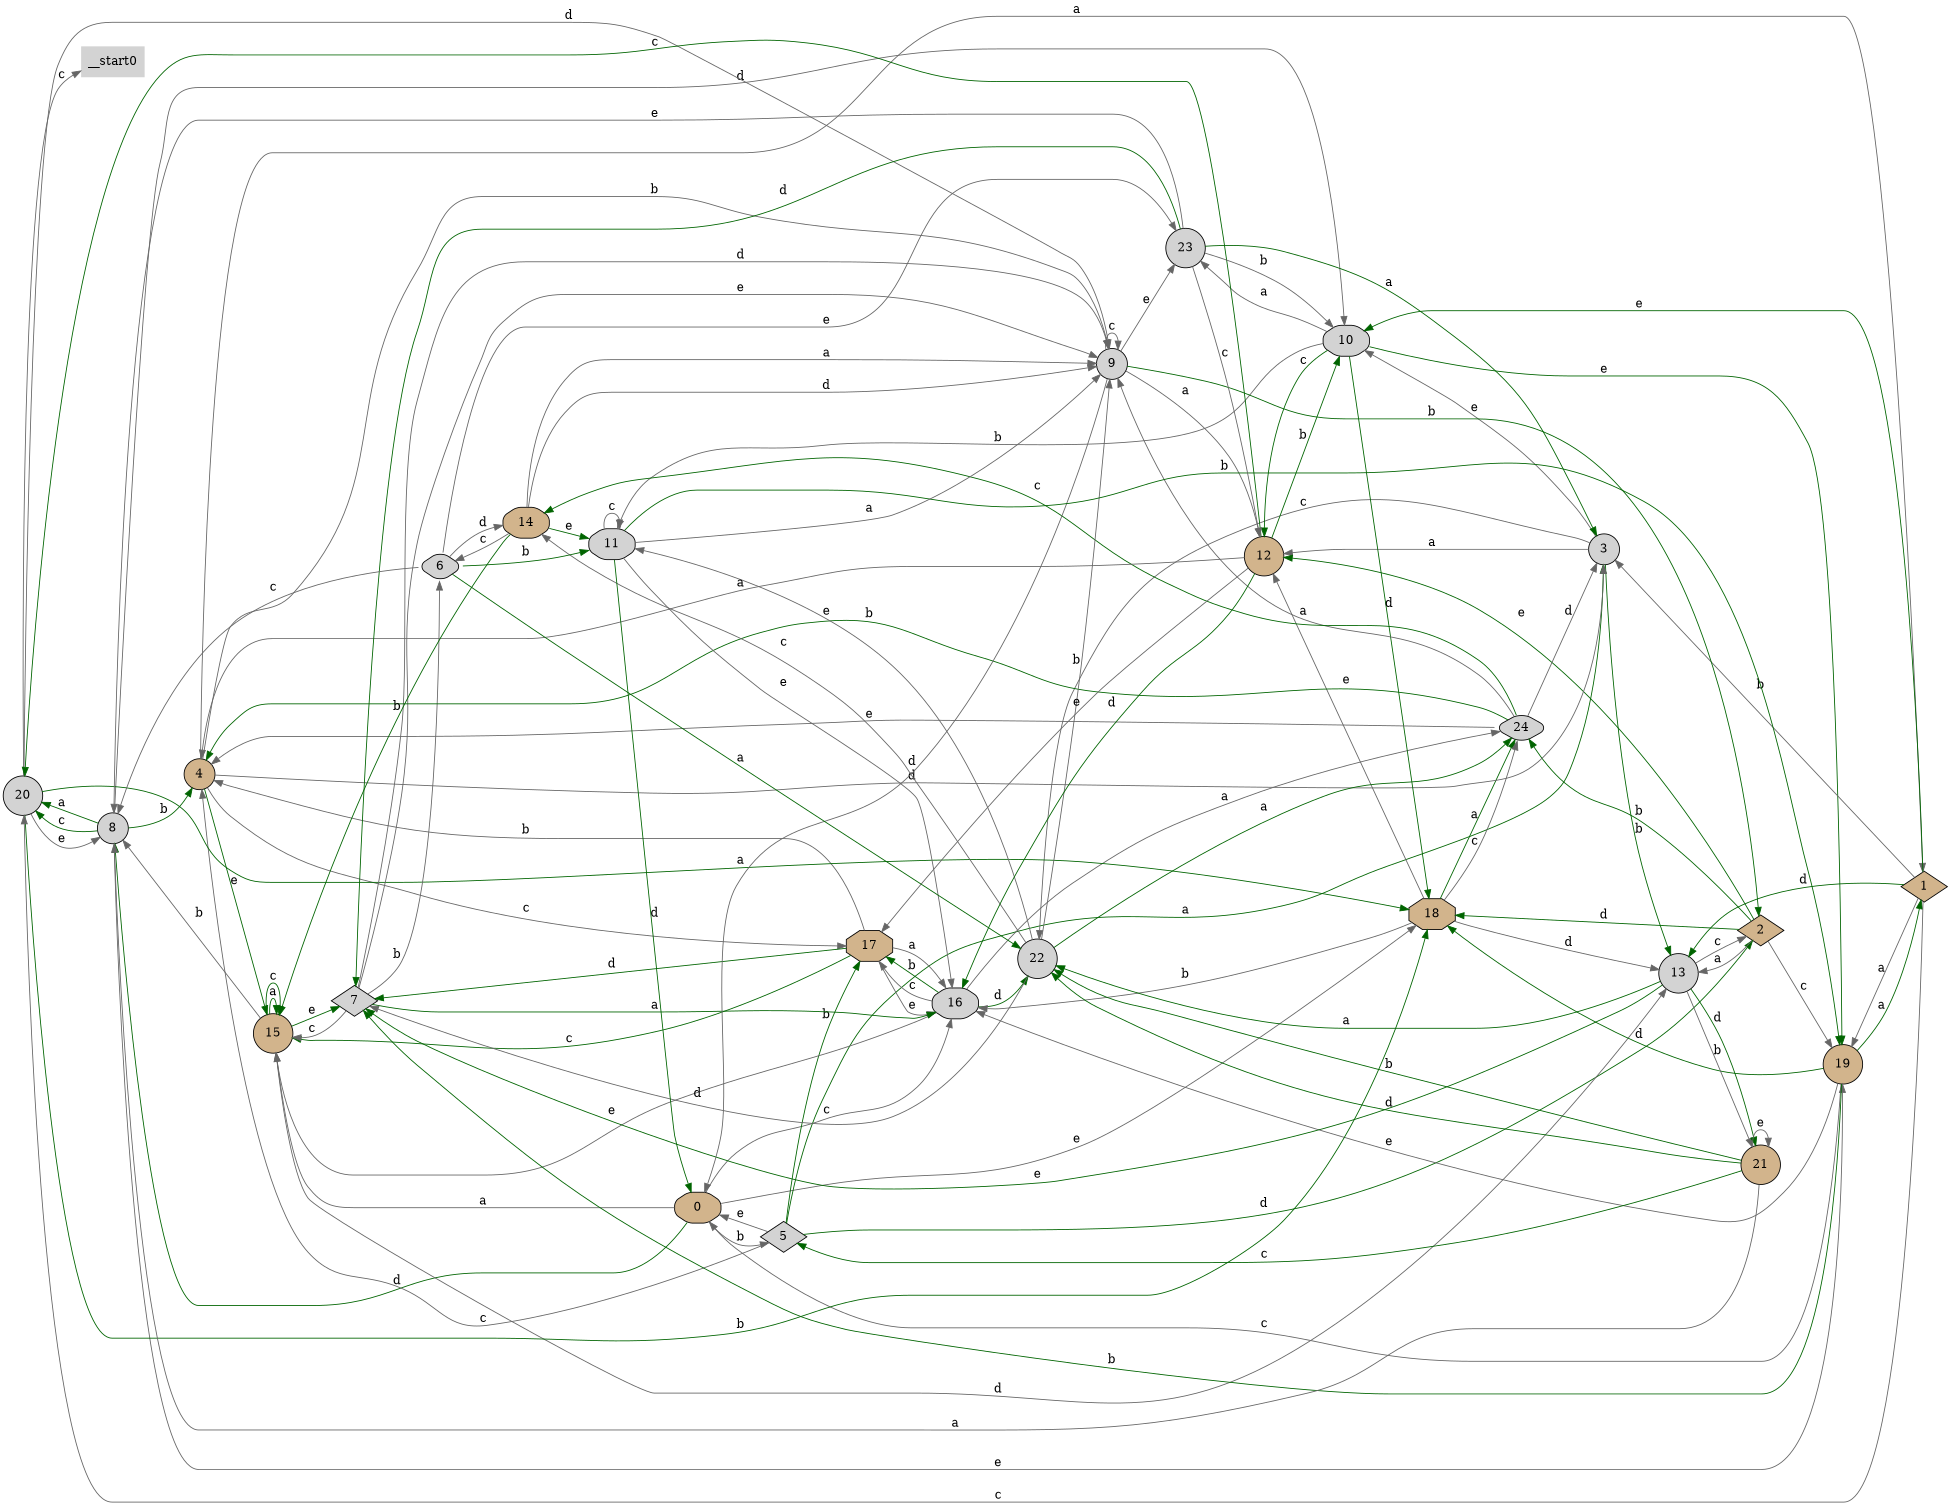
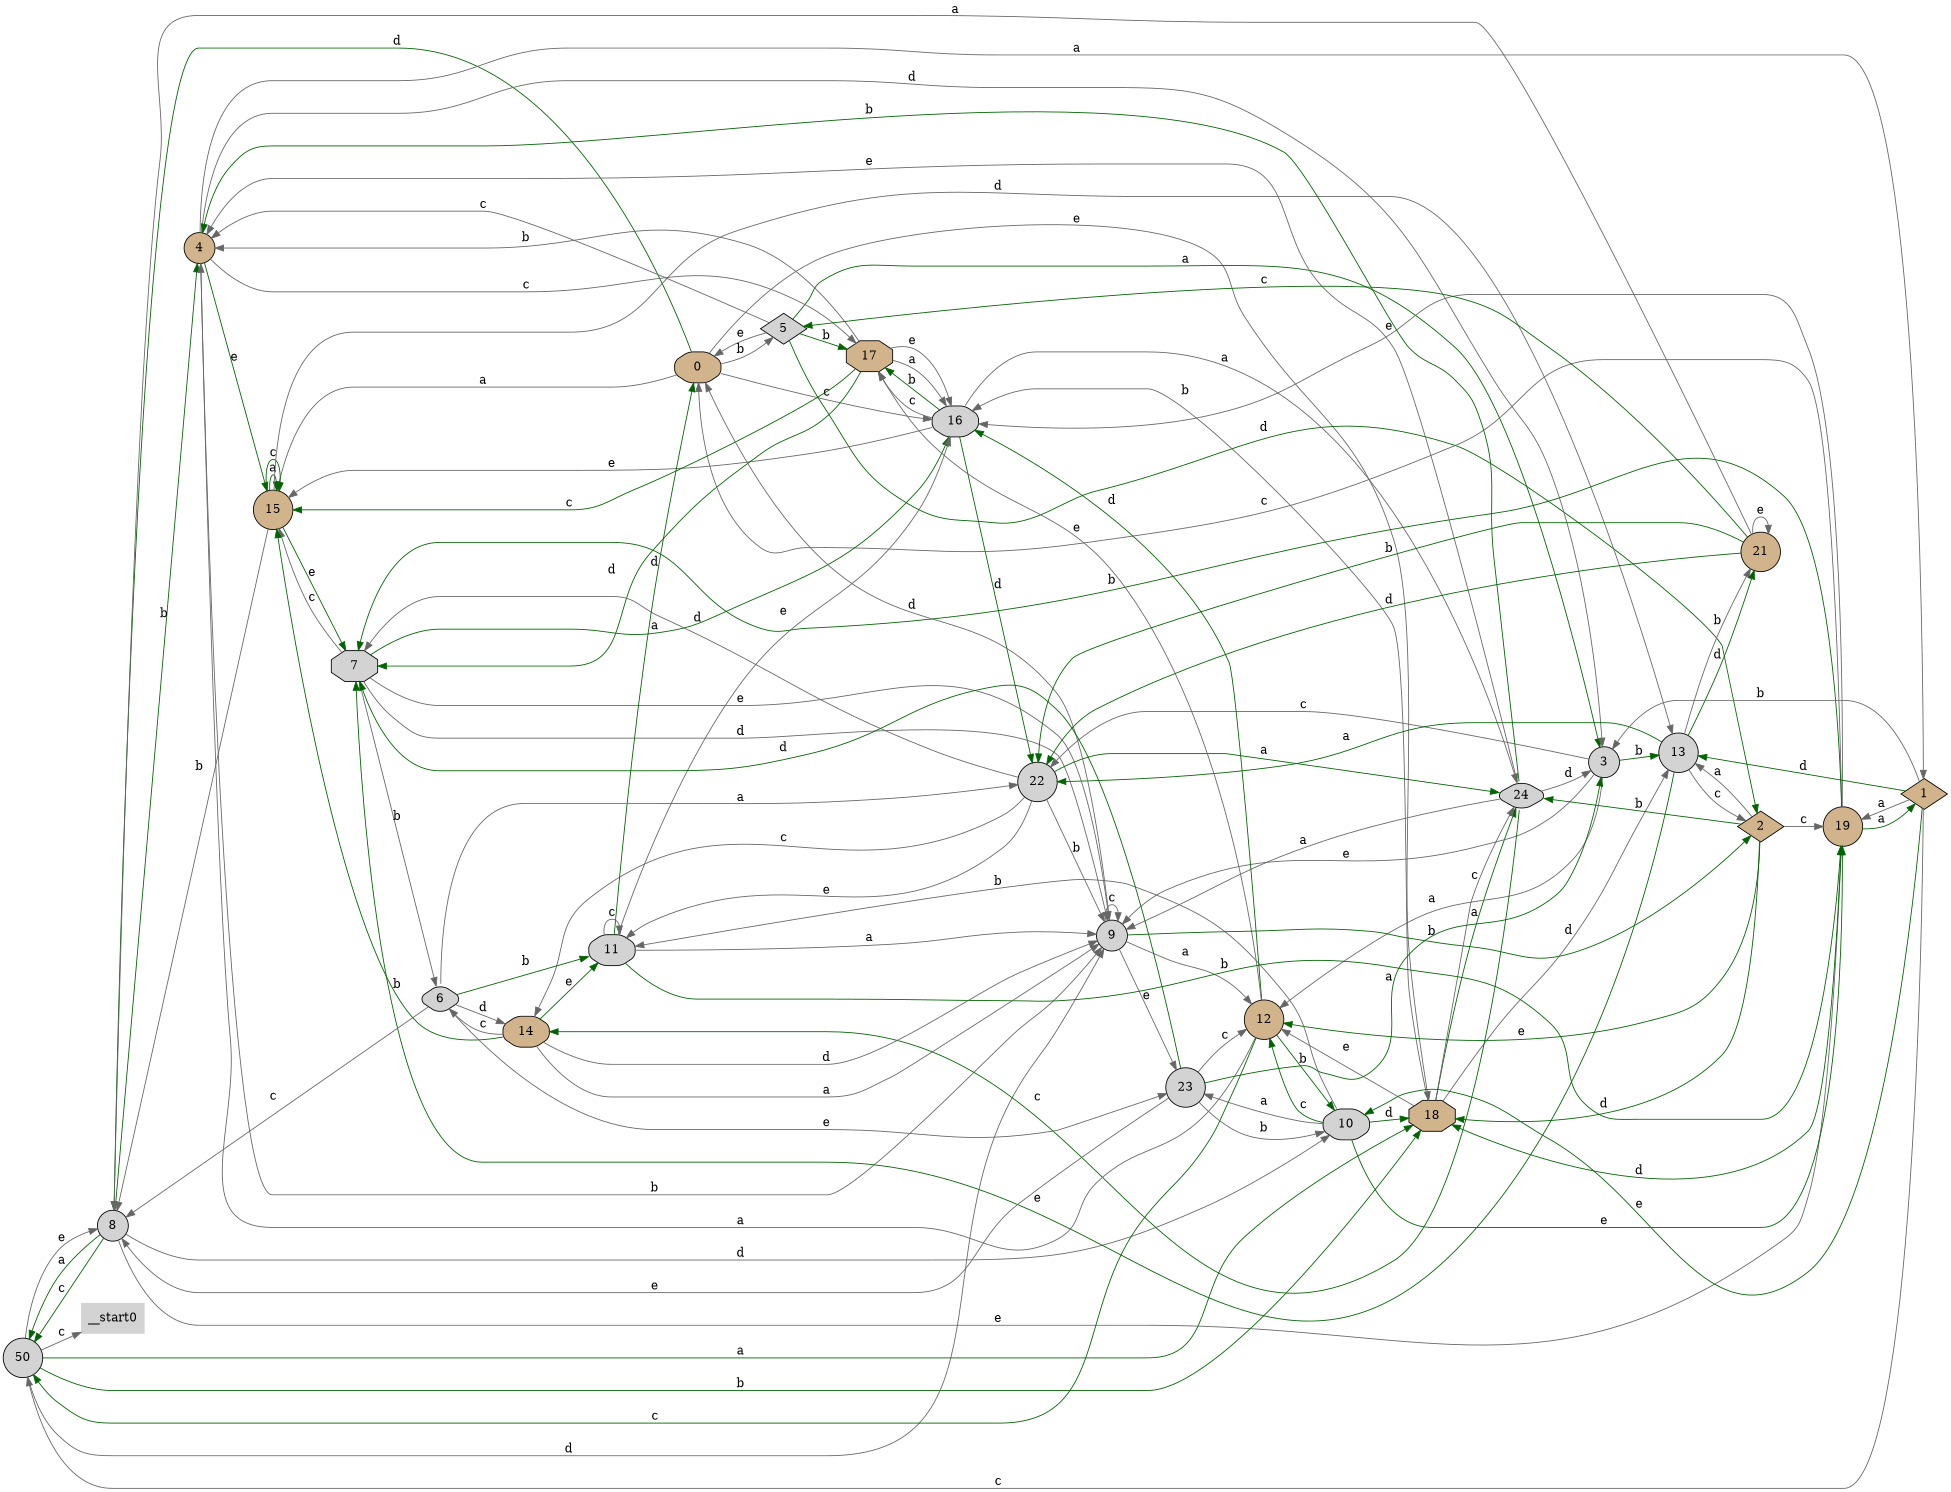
(1496, 432) -> (1367, 861)
(732, 761) -> (658, 803)
(23, 796) -> (23, 1358)
(354, 1001) -> (354, 666)
